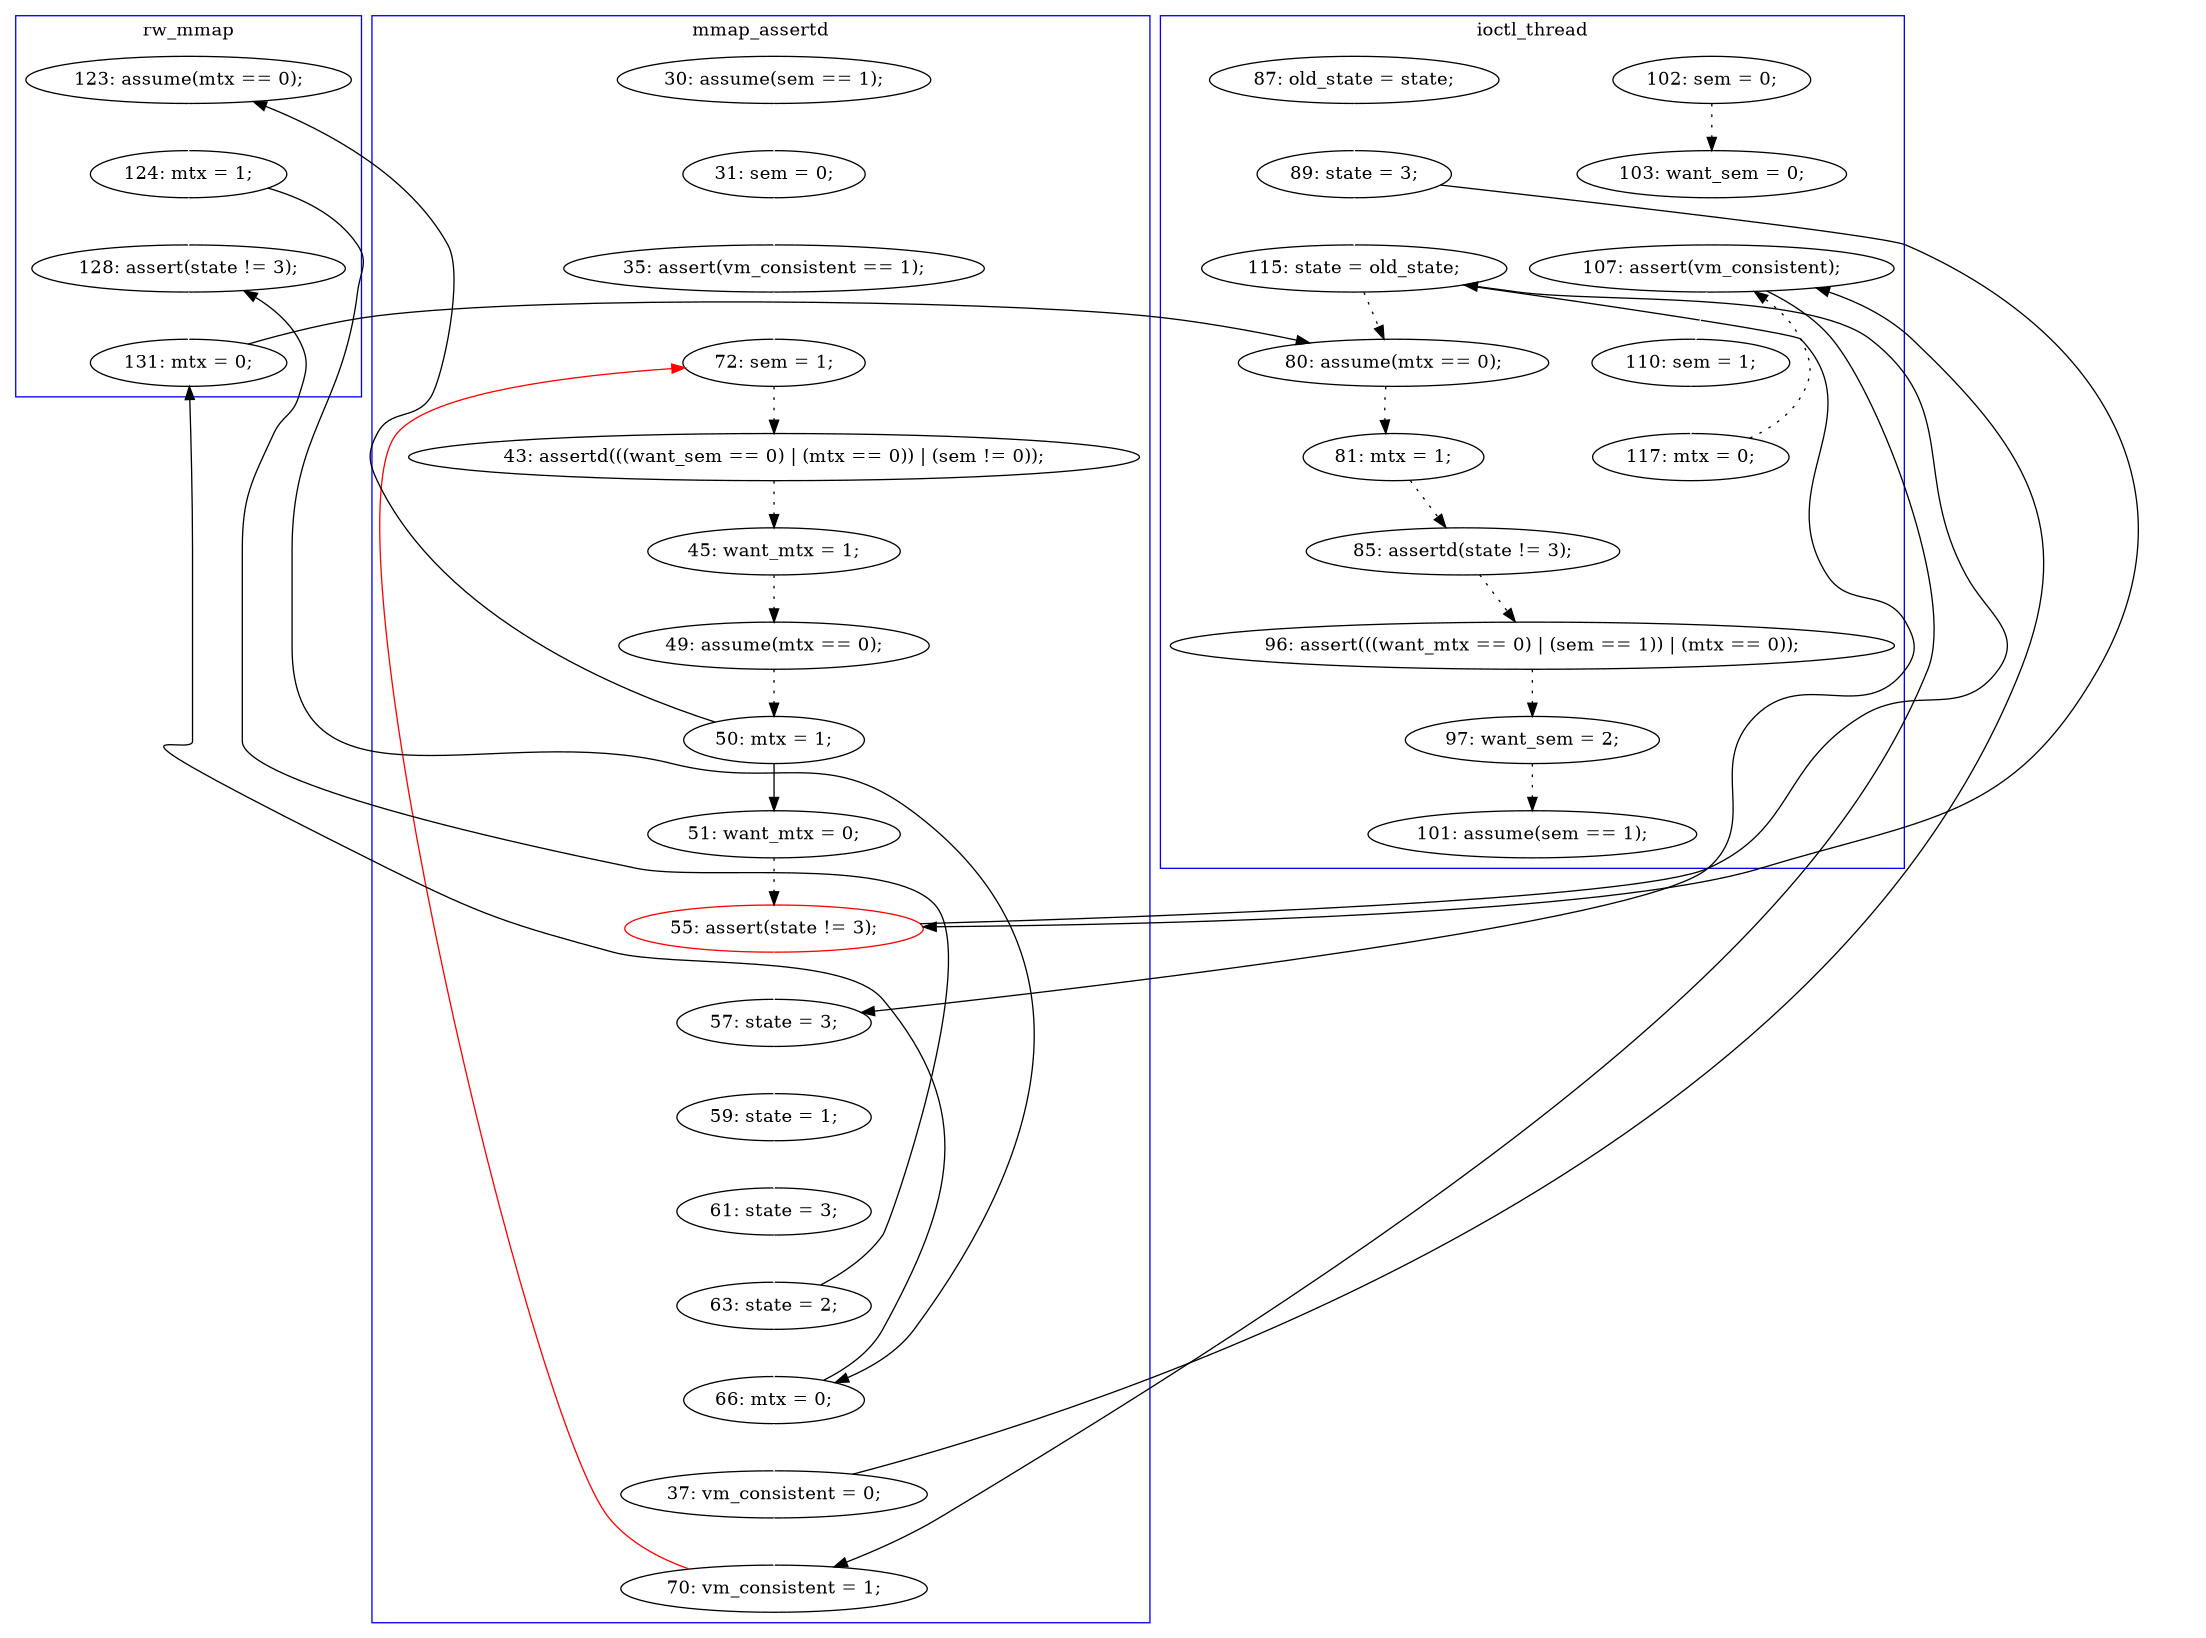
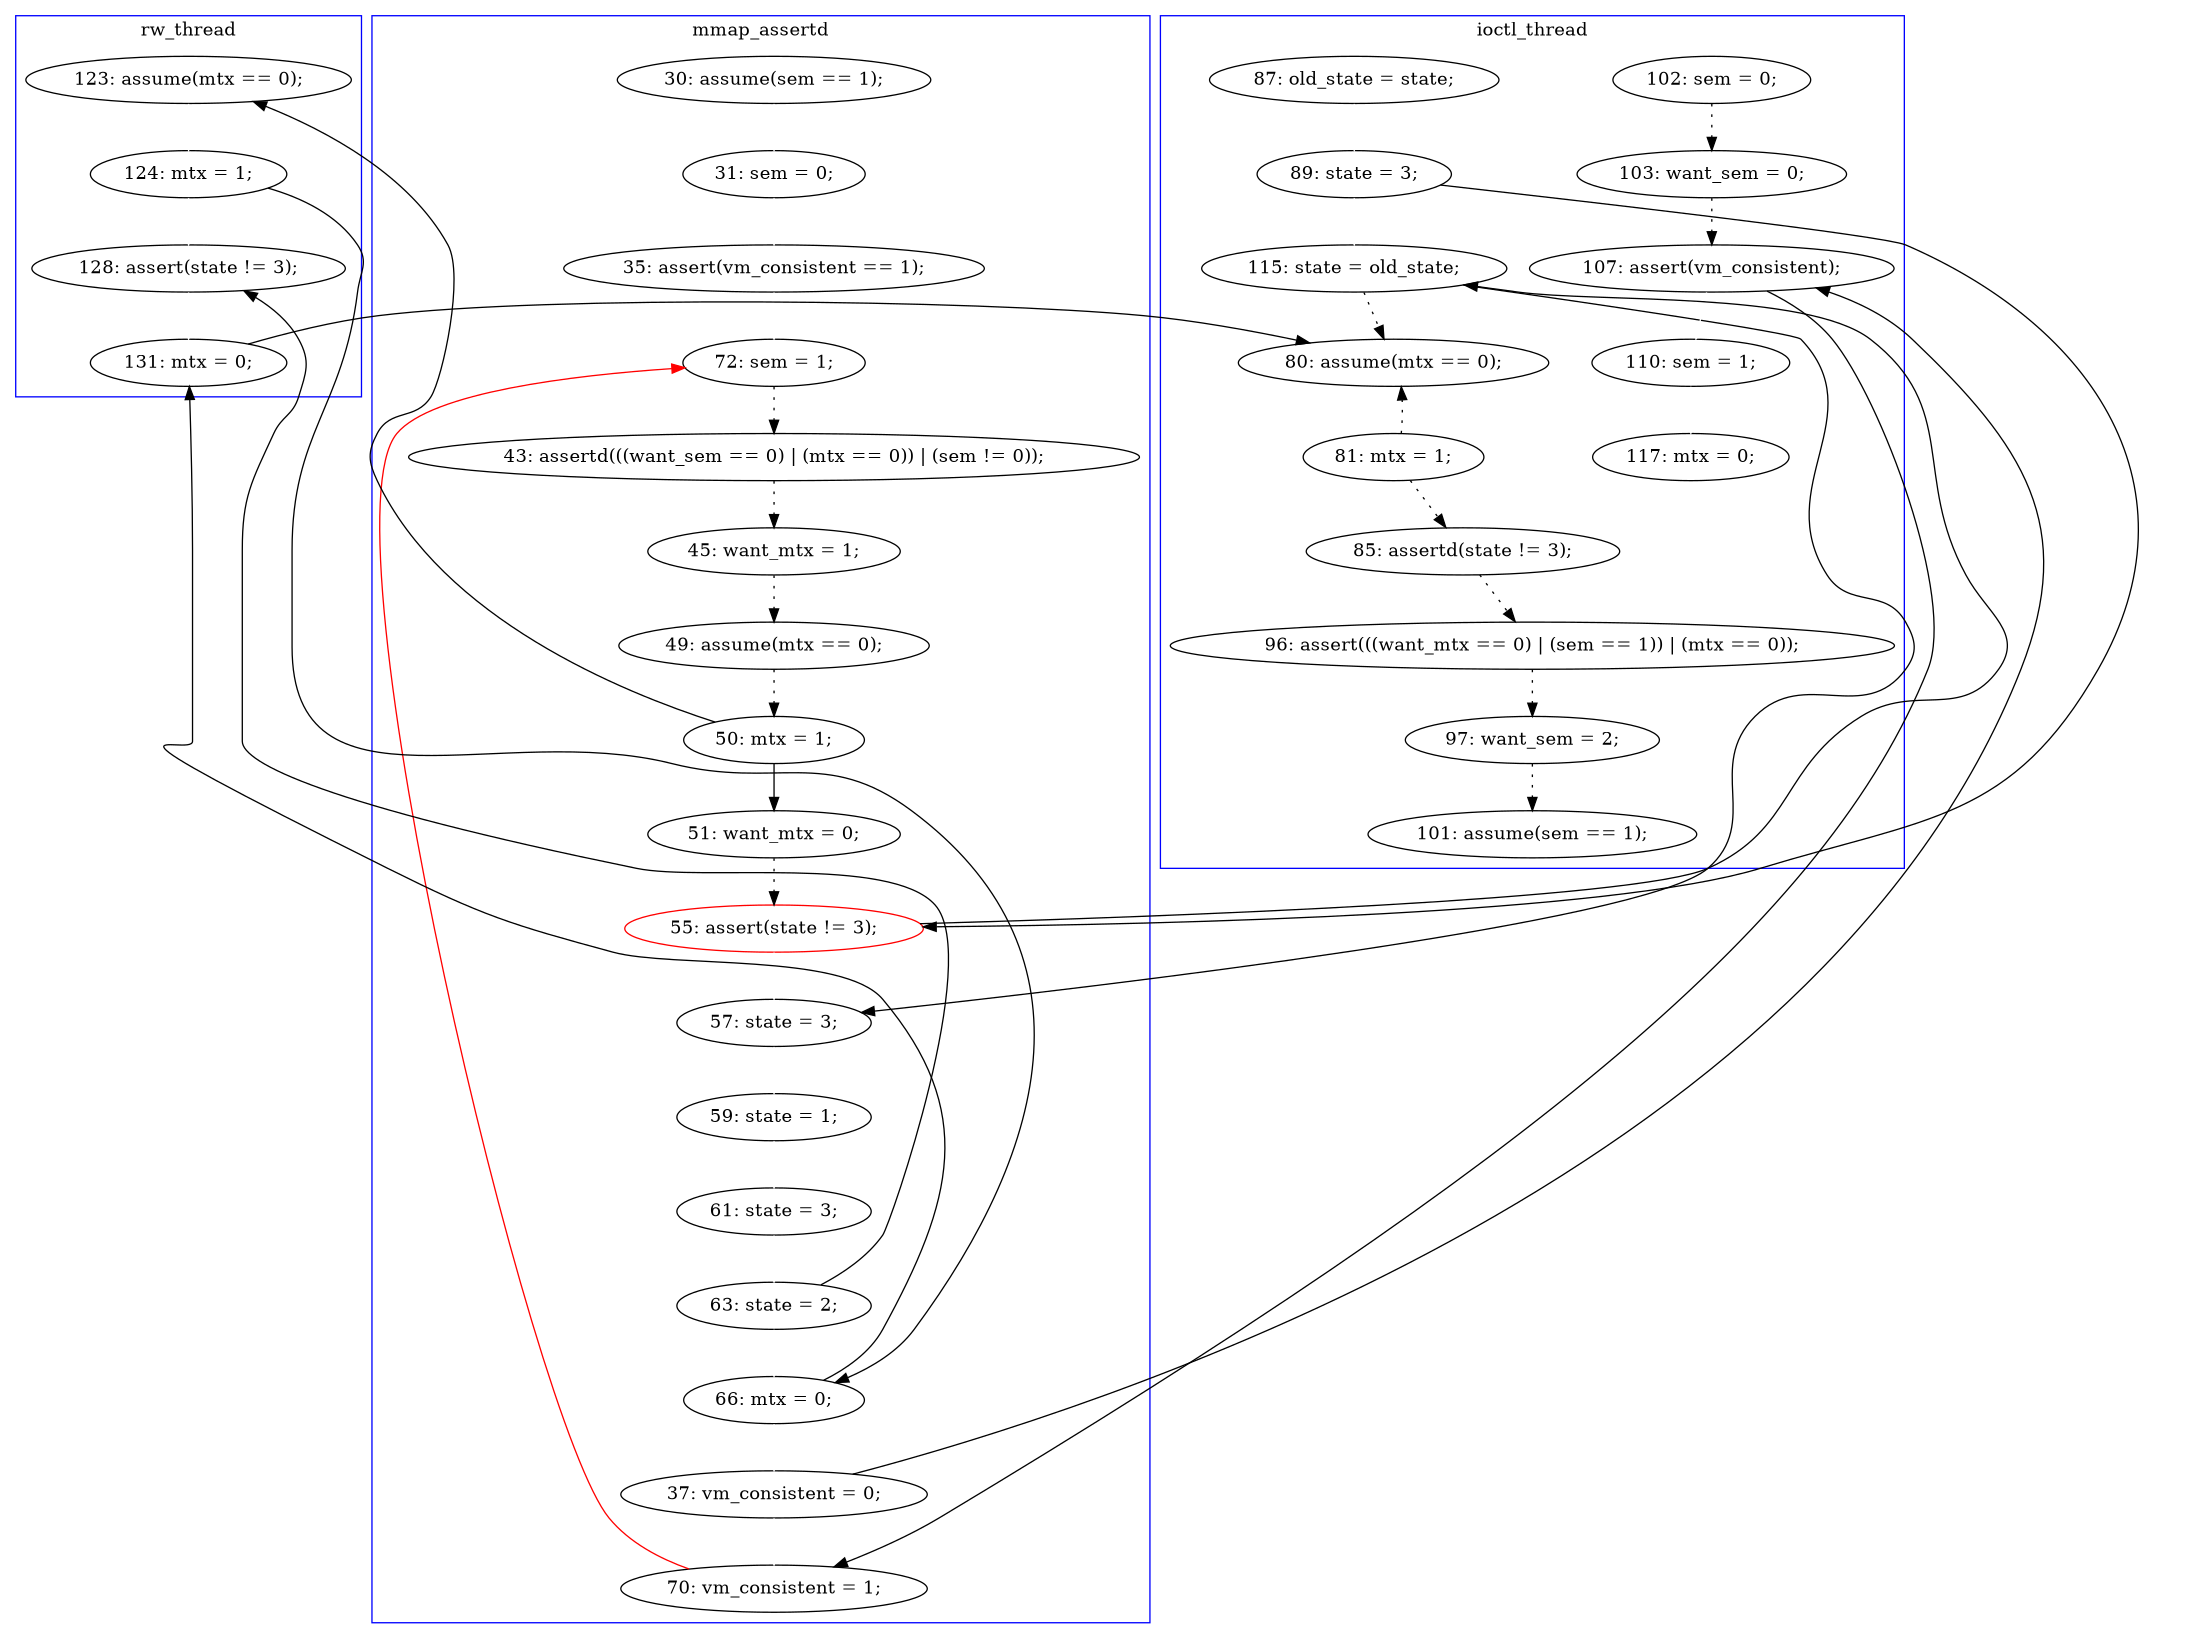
(189, 31) -> (189, 31)
(1810, 374) -> (1712, 208)
(1385, 404) -> (1402, 417)
